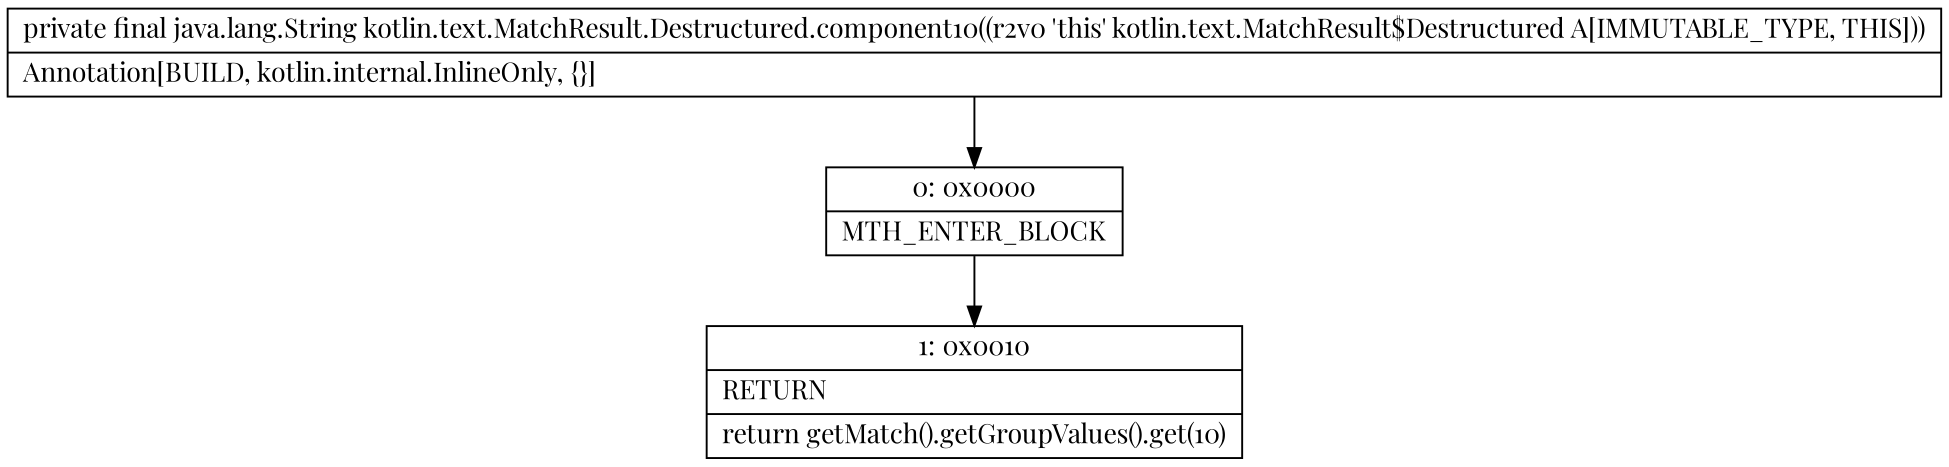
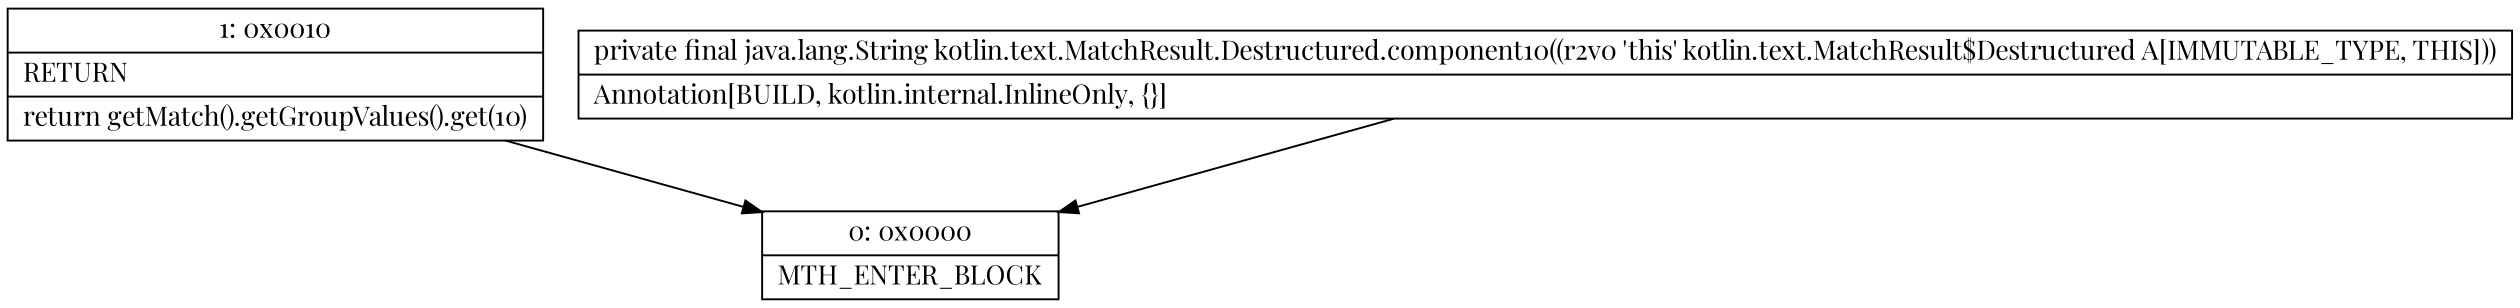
(974, 281) -> (624, 174)
